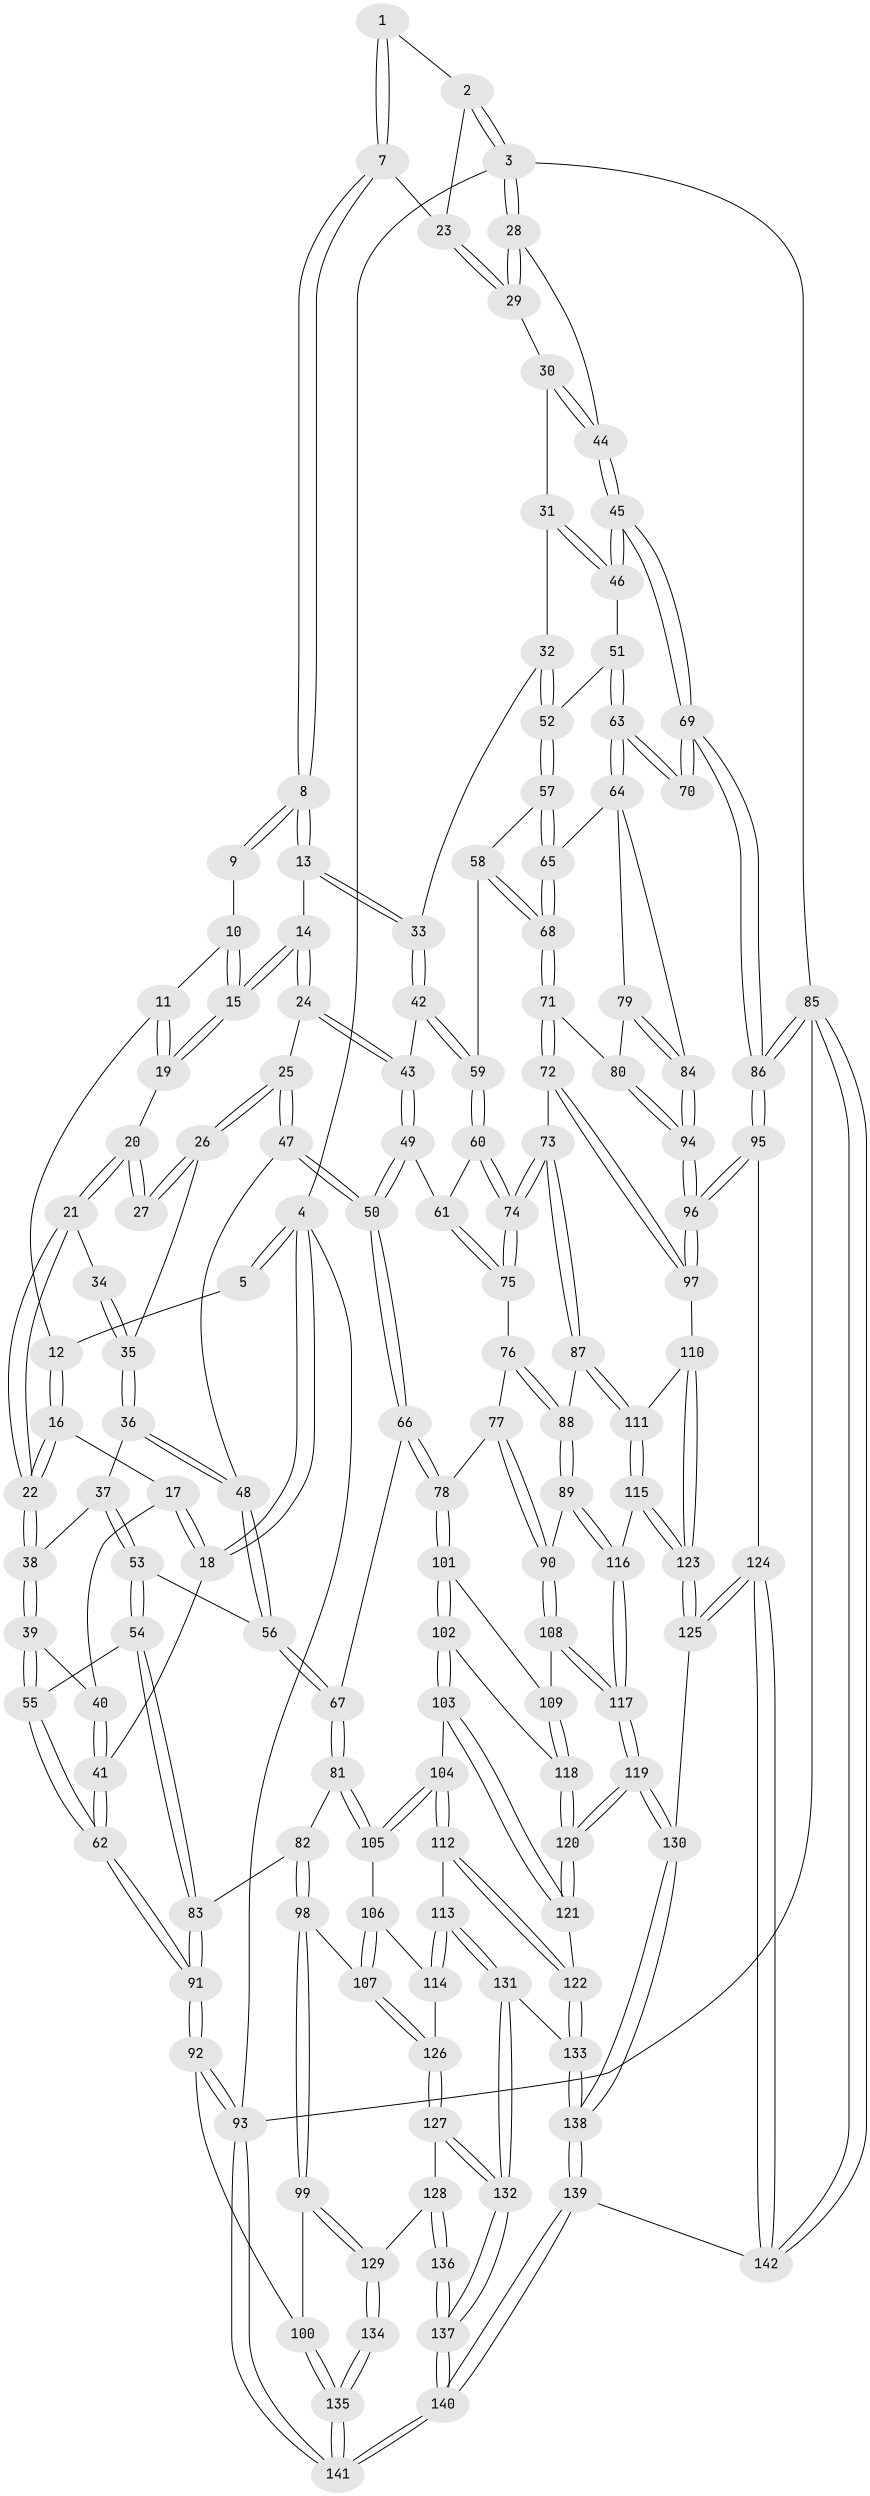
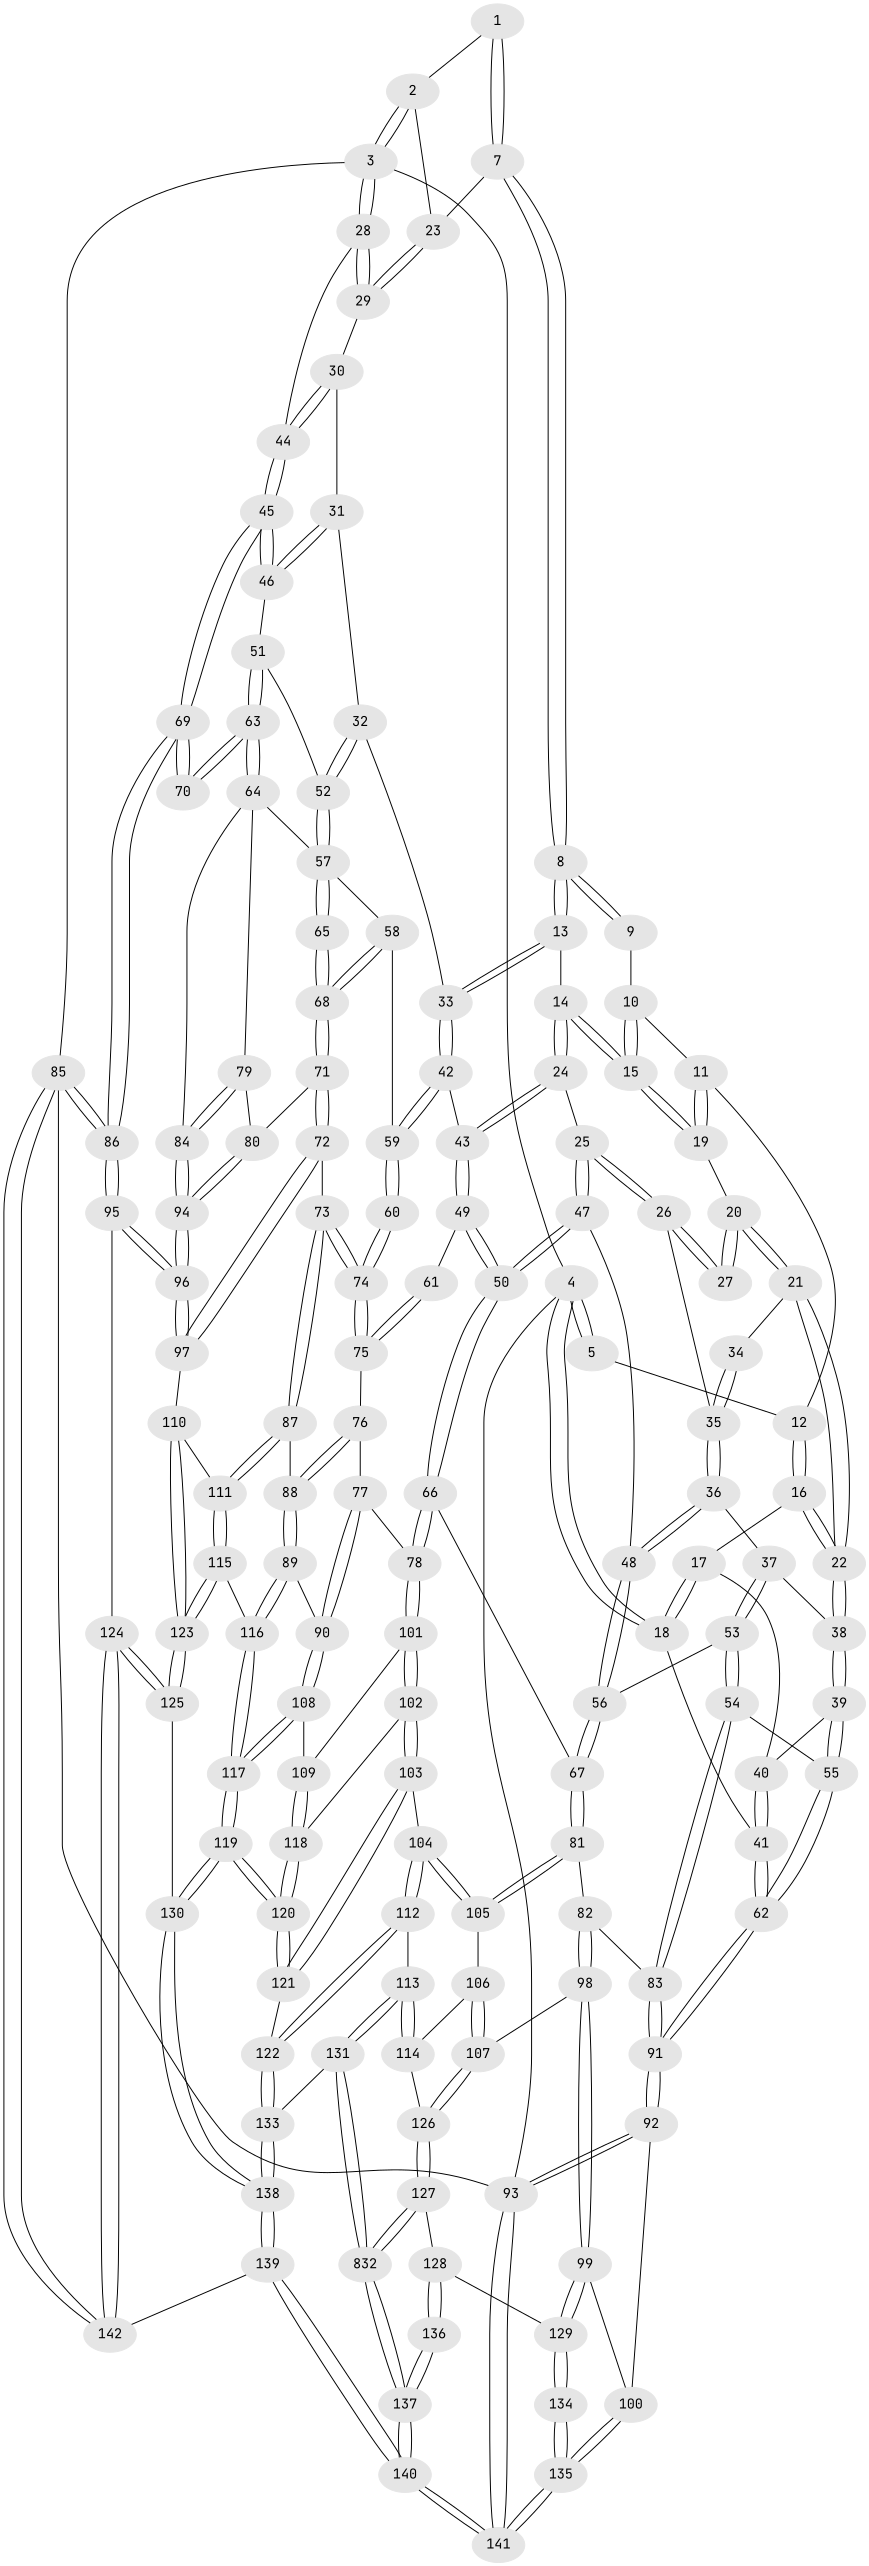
(583, 828) -> (288, 827)
(460, 1178) -> none
(505, 2195) -> (365, 2265)
